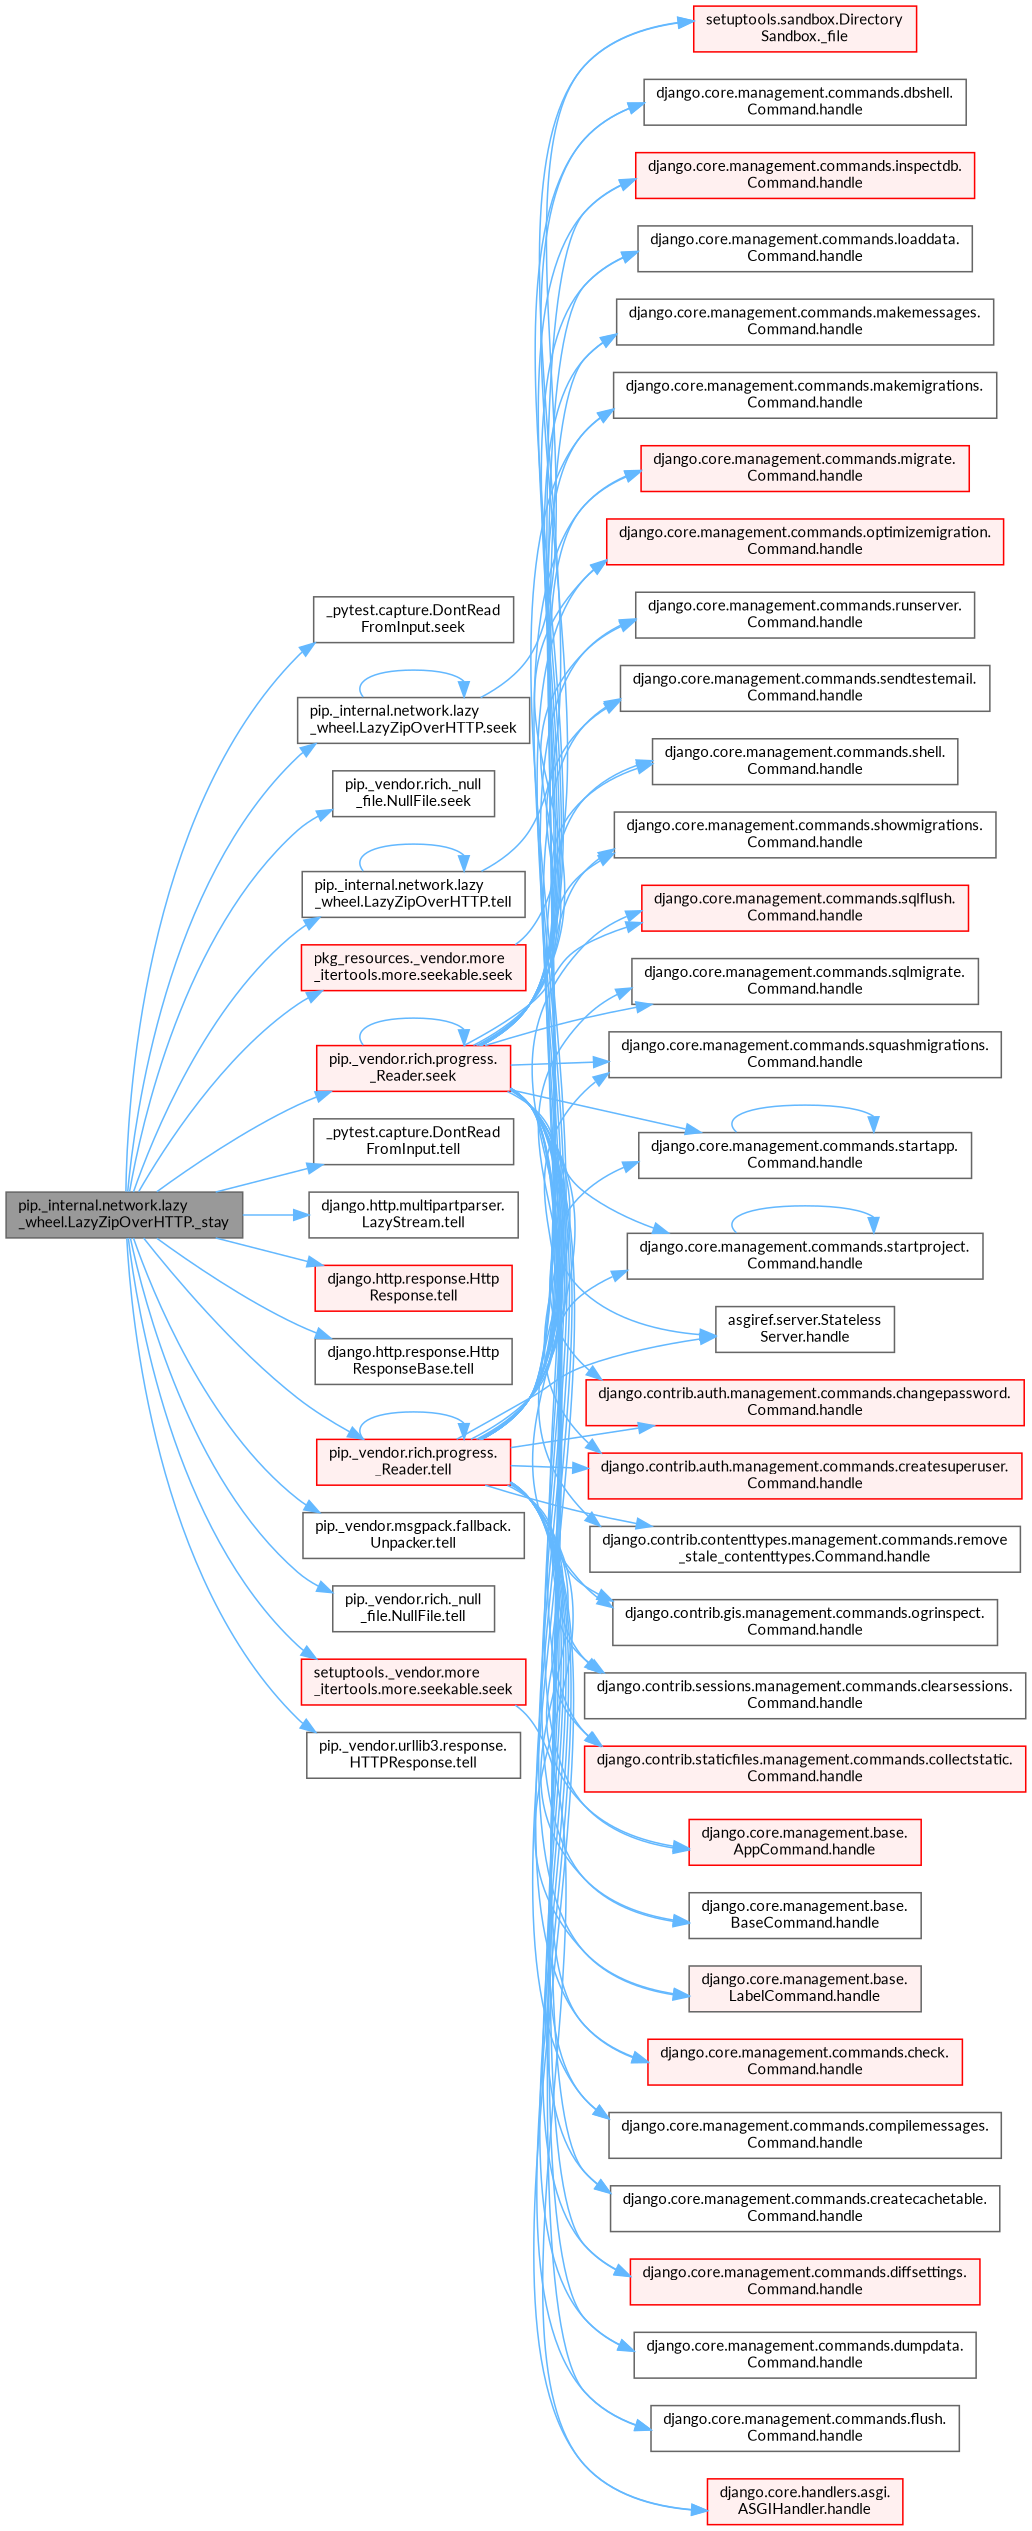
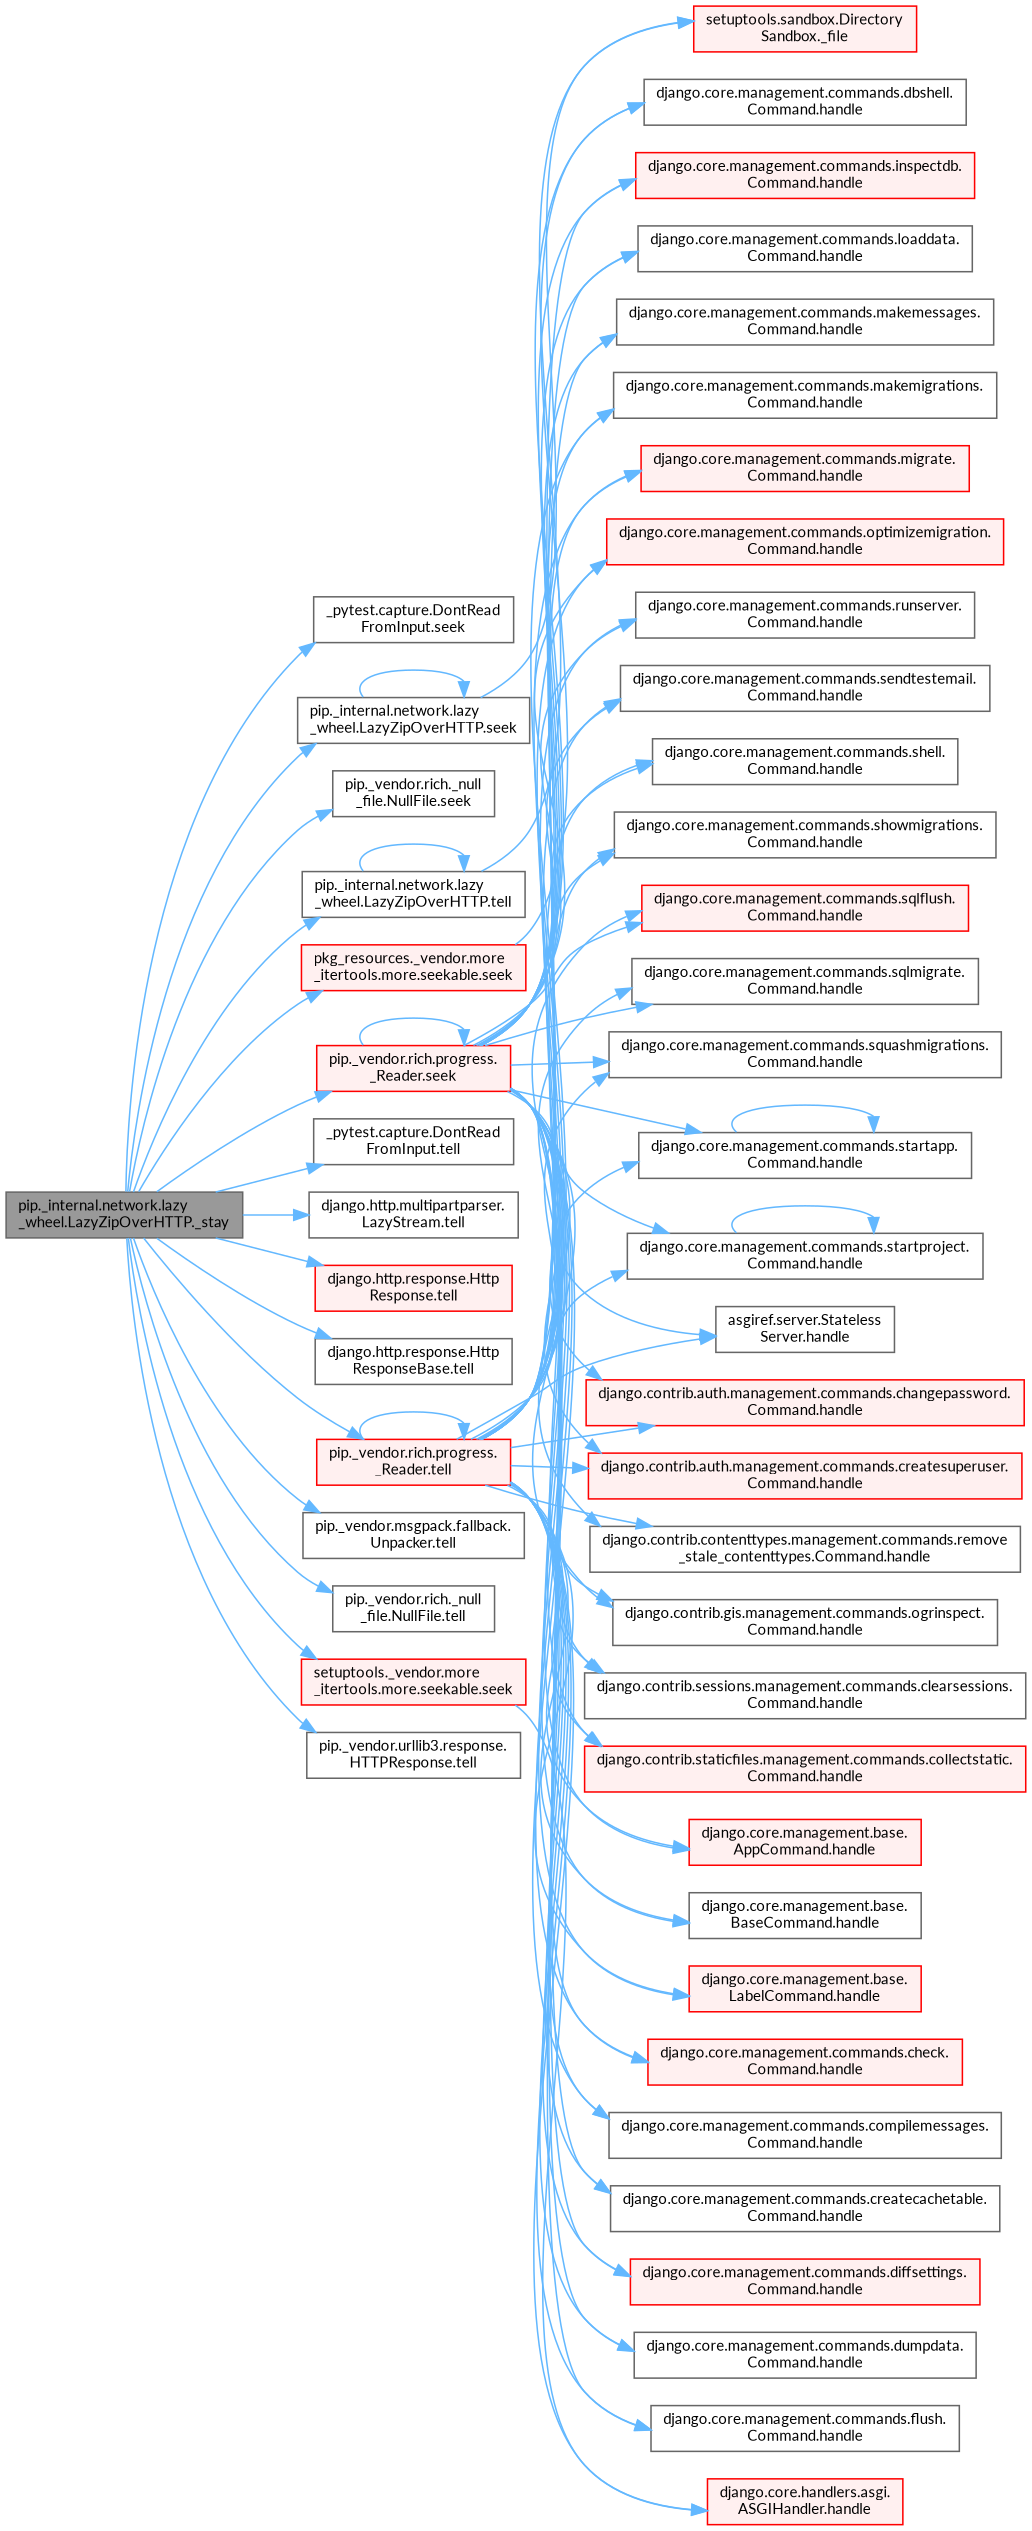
(805, 1989) -> (805, 1989)
